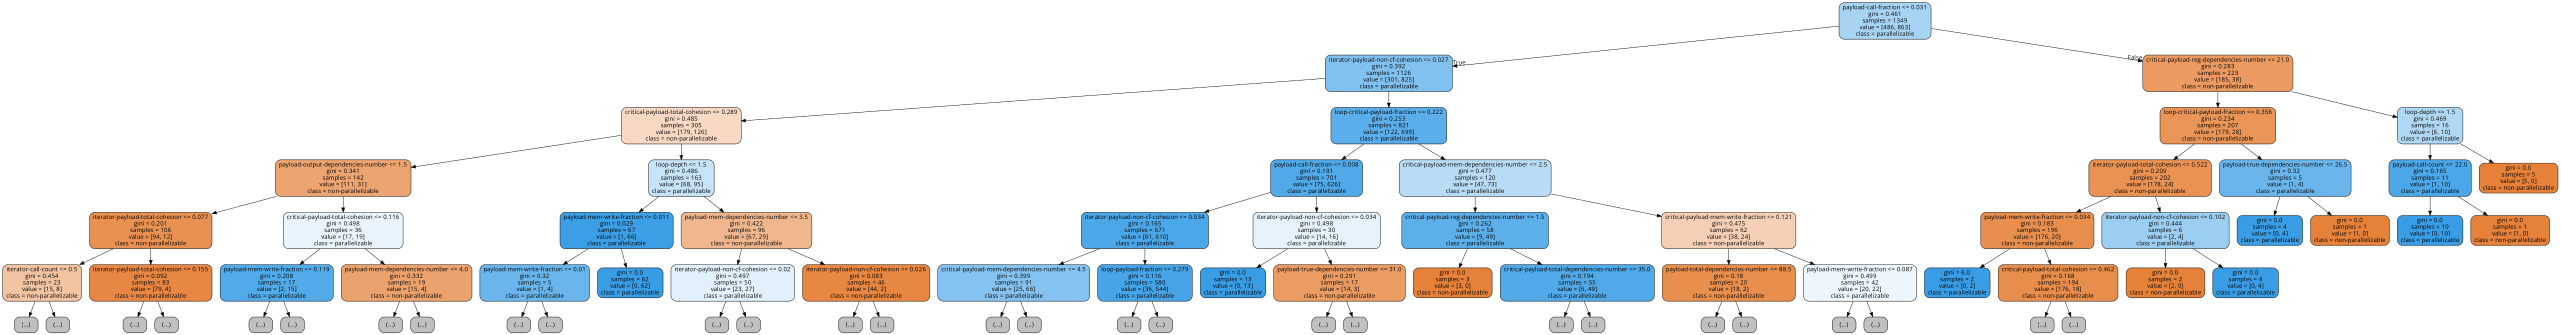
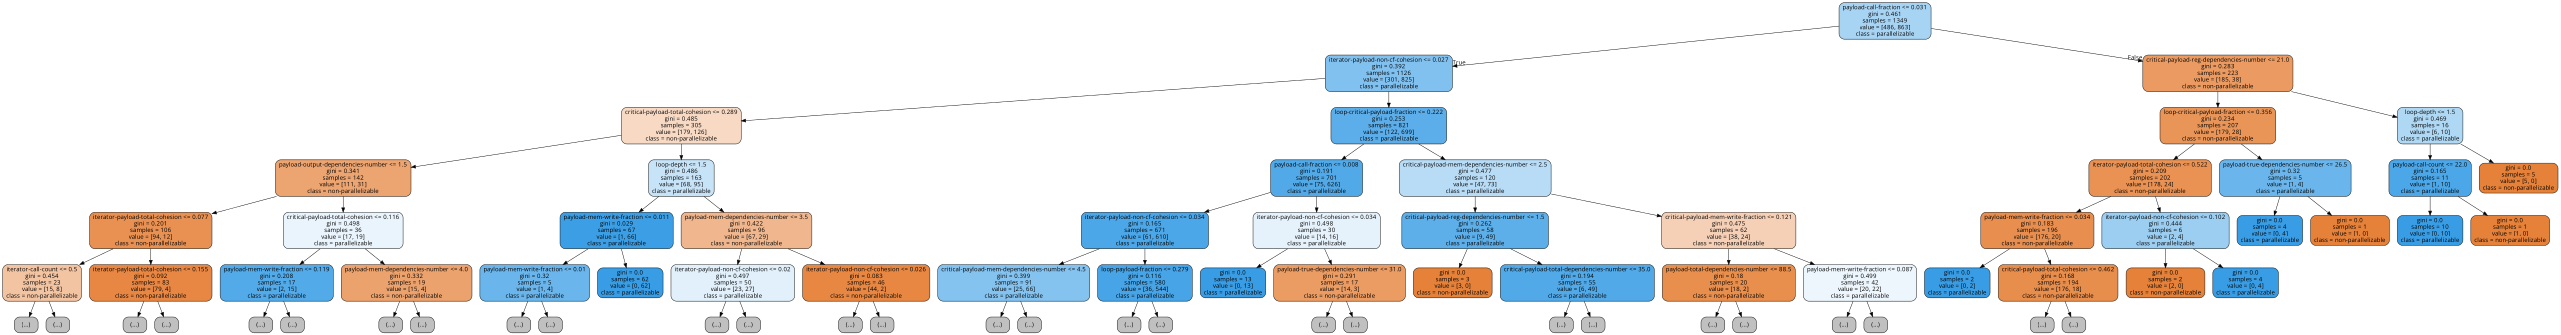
(1957, 283) -> (1957, 283)
